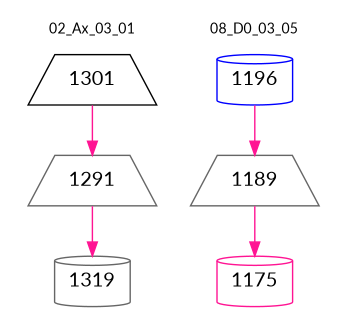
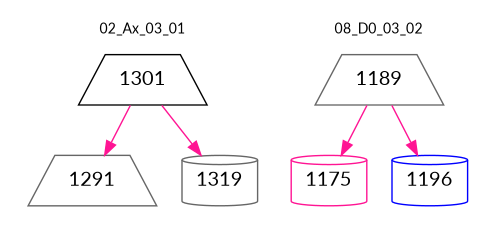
(255, 30) -> (379, 30)
(255, 123) -> (401, 124)
(92, 224) -> (177, 125)
